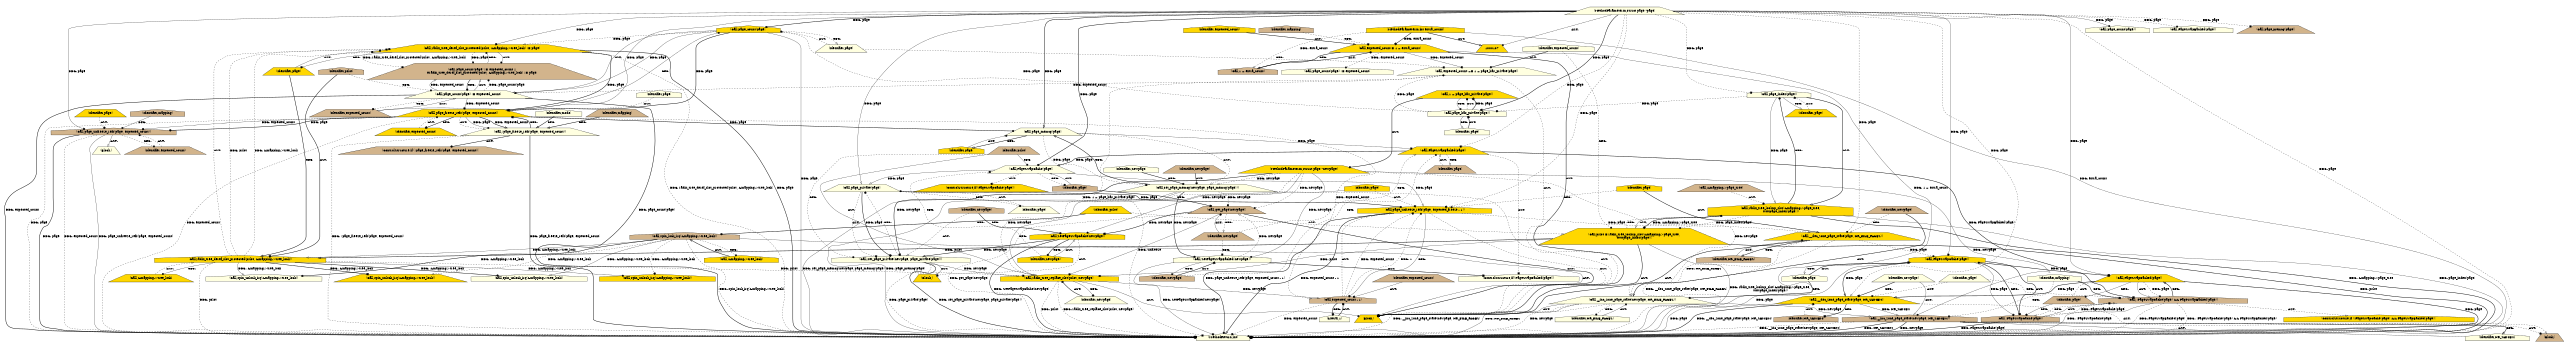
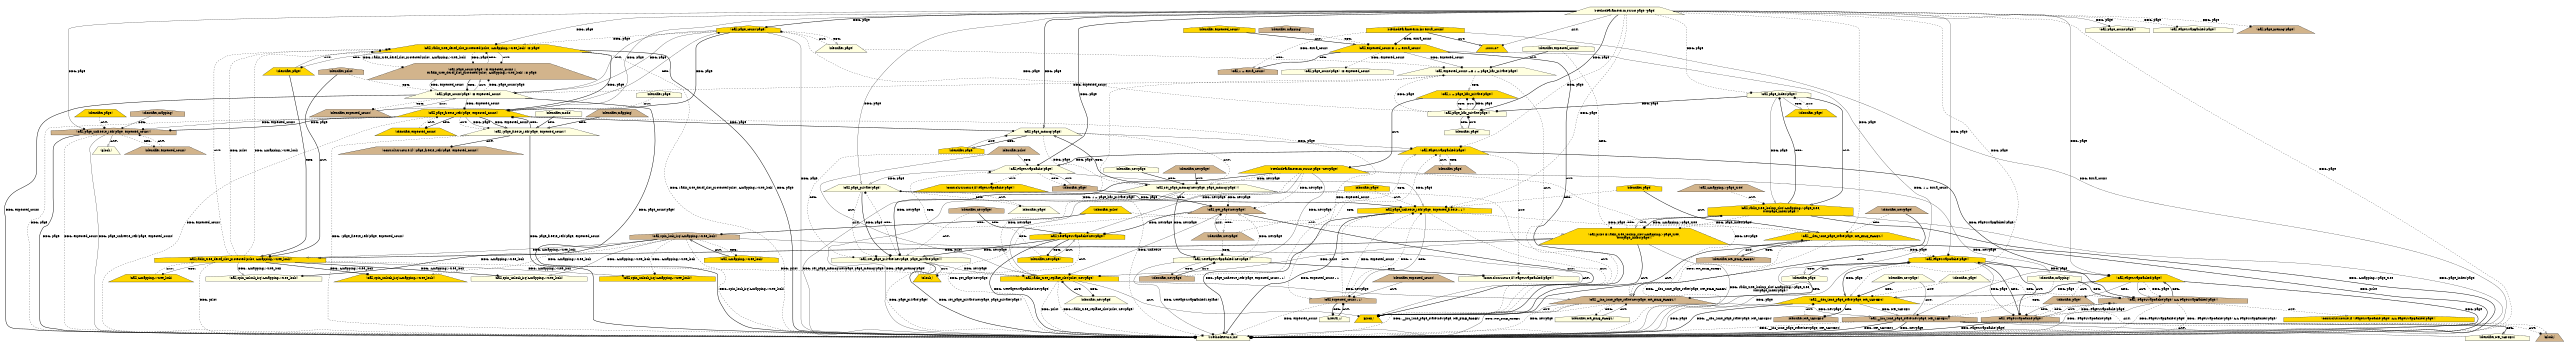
(1330, 59) -> none
none -> (1472, 82)
(1623, 104) -> (1623, 104)
(1300, 217) -> (1300, 217)
(1208, 290) -> (1332, 291)
(1191, 300) -> (1191, 300)
(1632, 300) -> (1632, 300)
